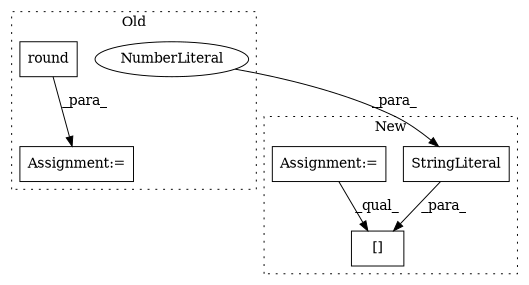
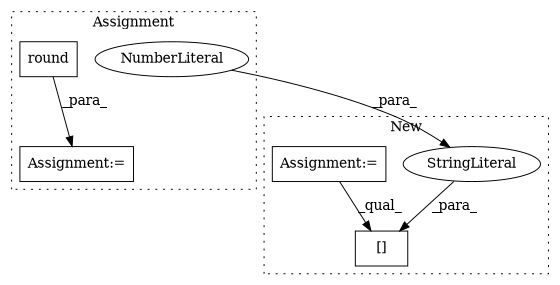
(134, 23) -> (134, 23)
(456, 164) -> (472, 164)
